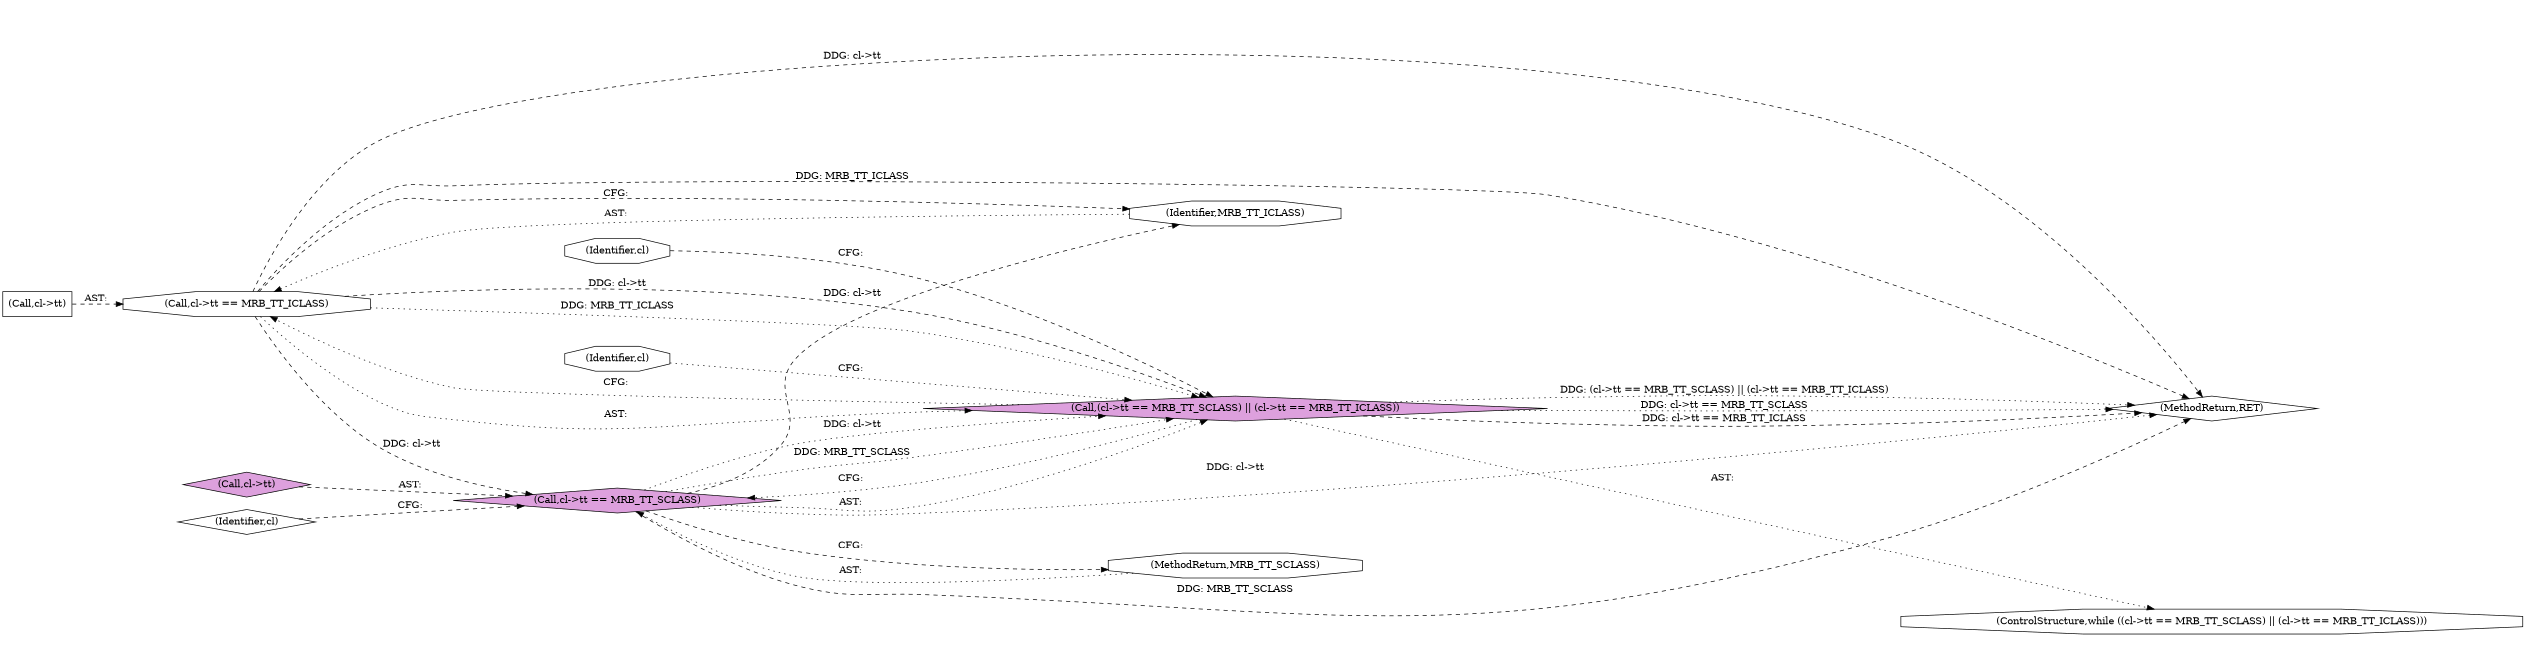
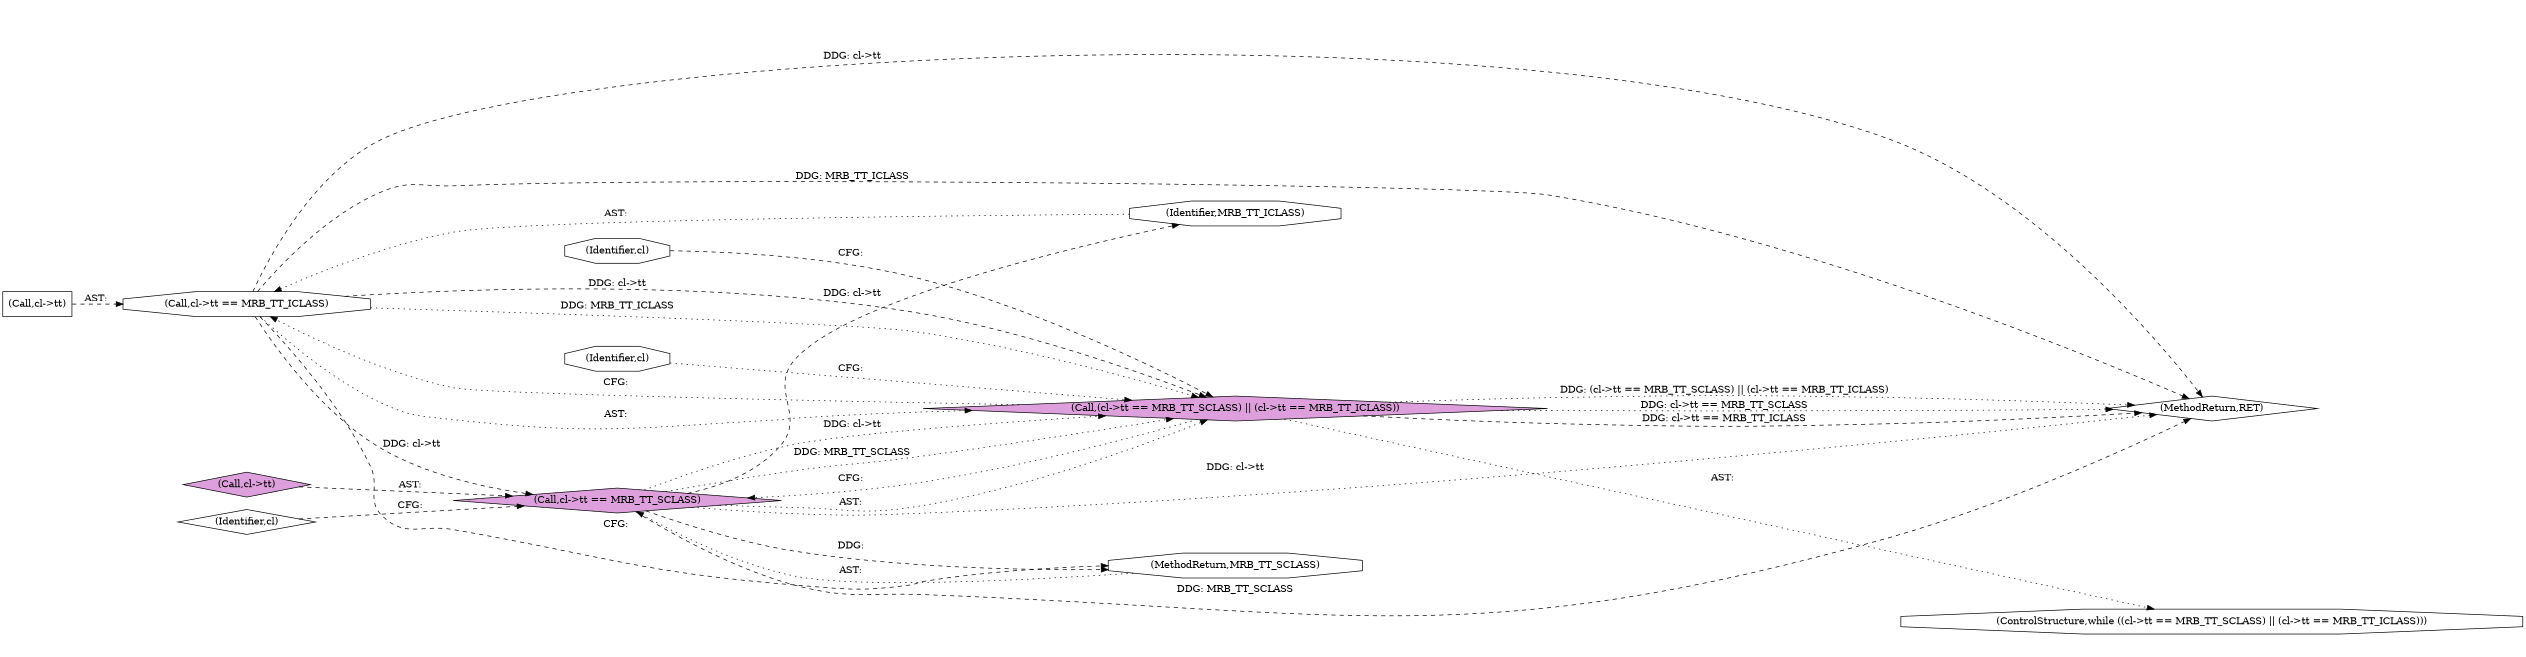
(676, 199) -> (620, 562)
(852, 546) -> (852, 546)
